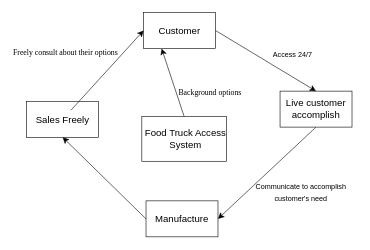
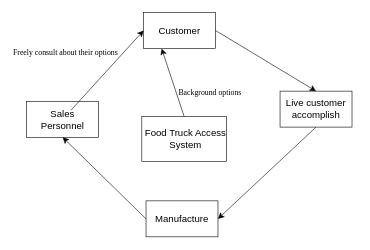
(281, 54) -> none
(63, 119) -> (63, 119)
(301, 192) -> none
